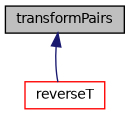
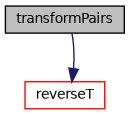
(56, 64) -> (74, 51)
